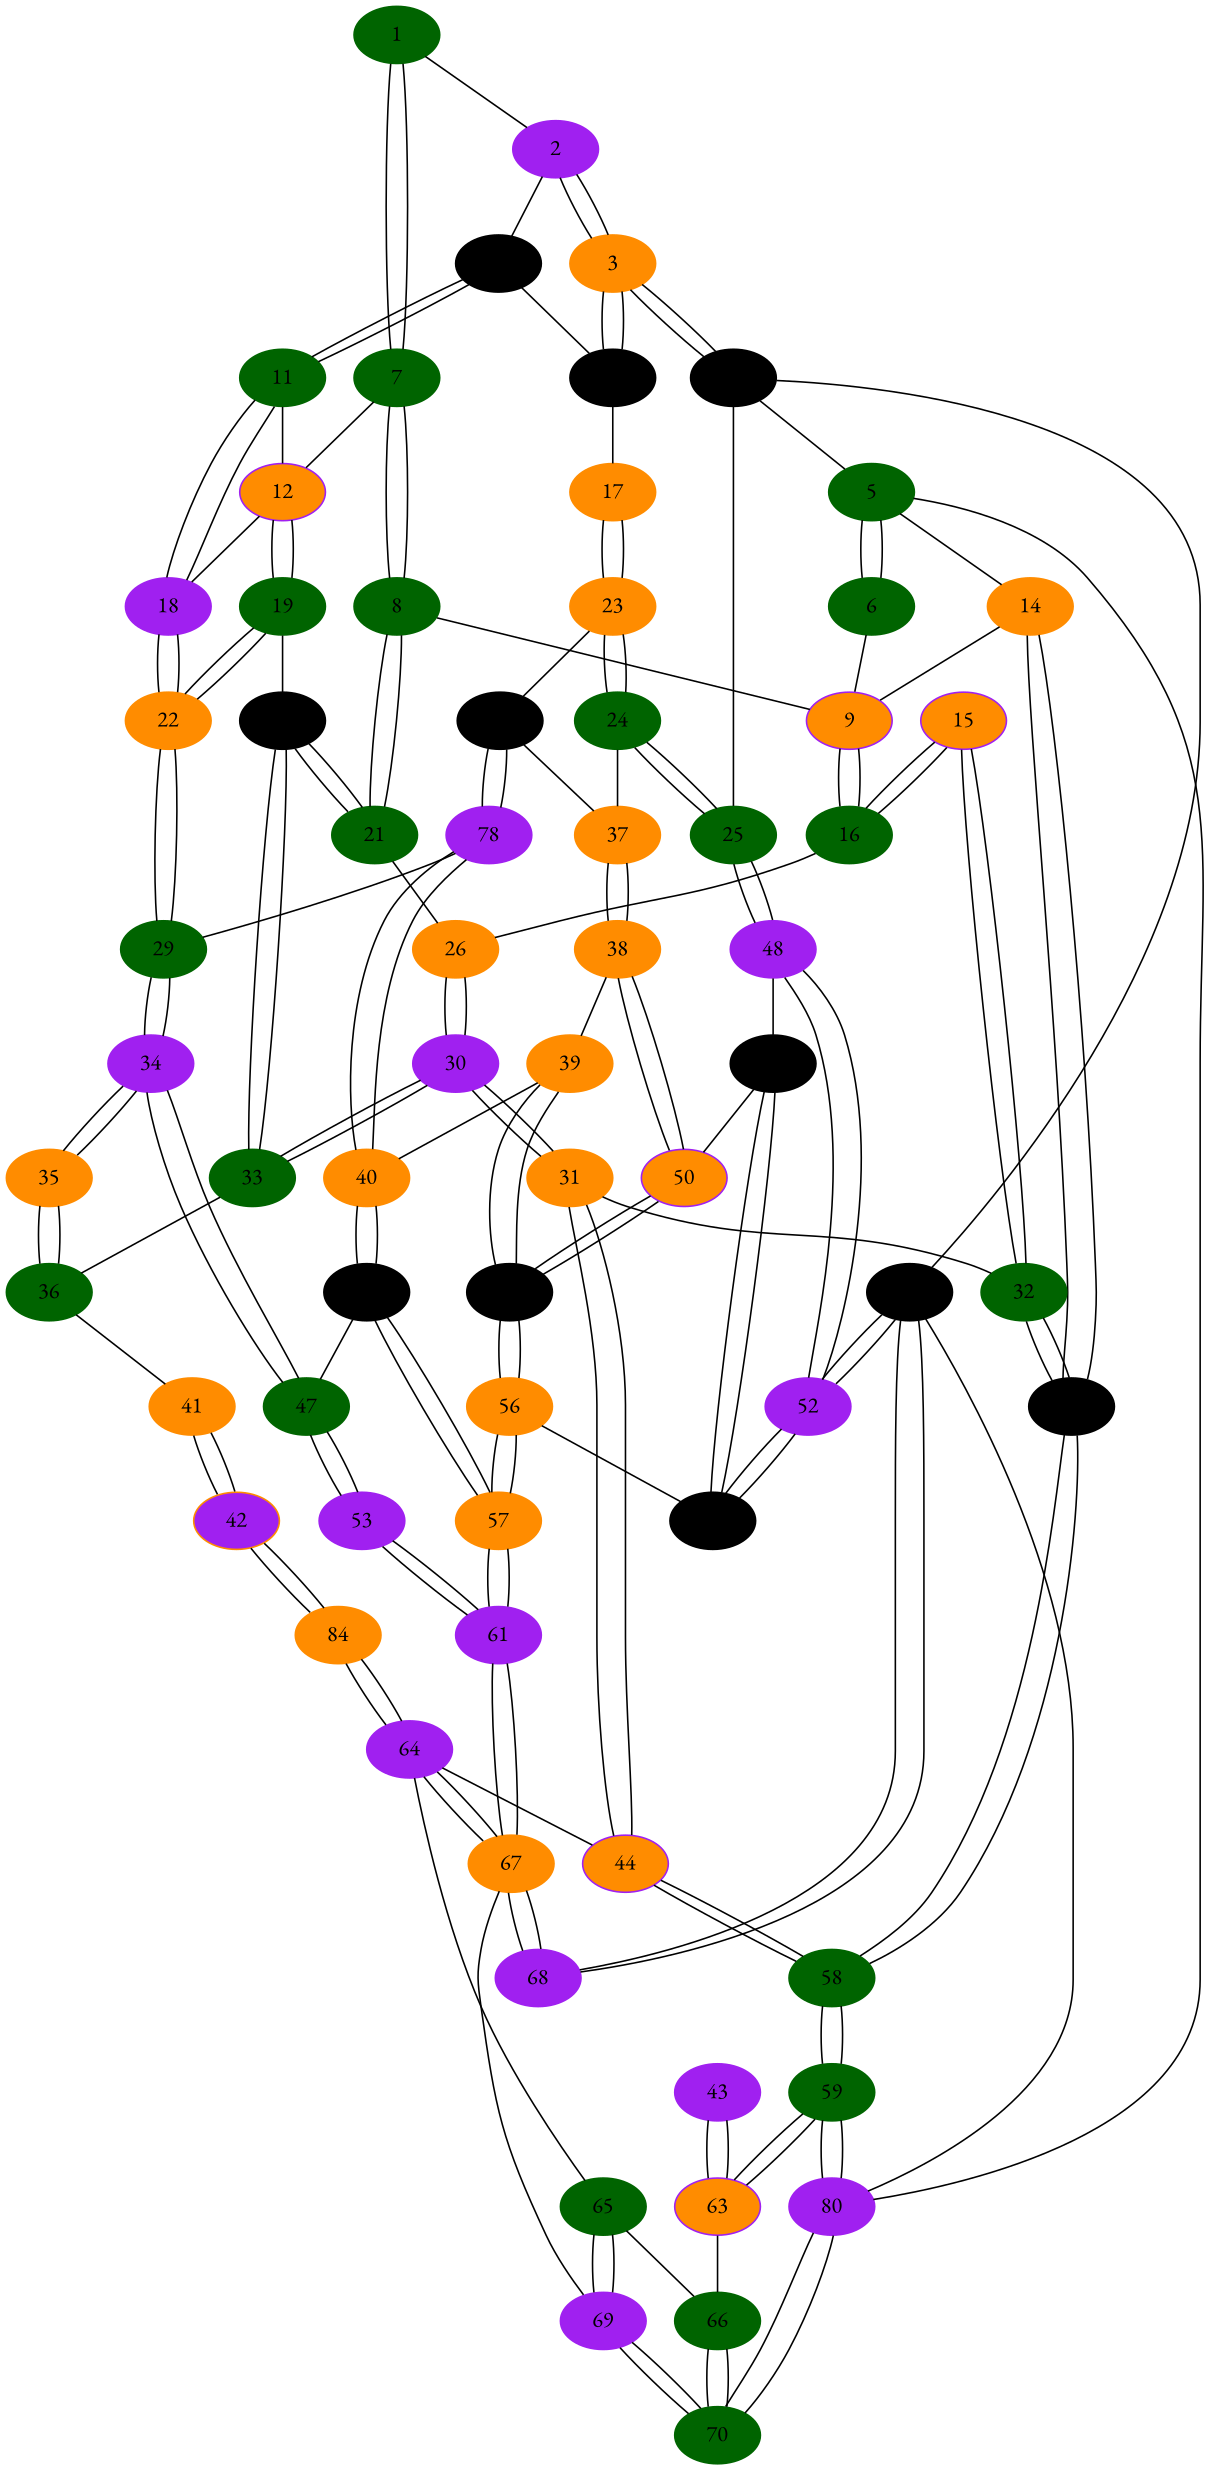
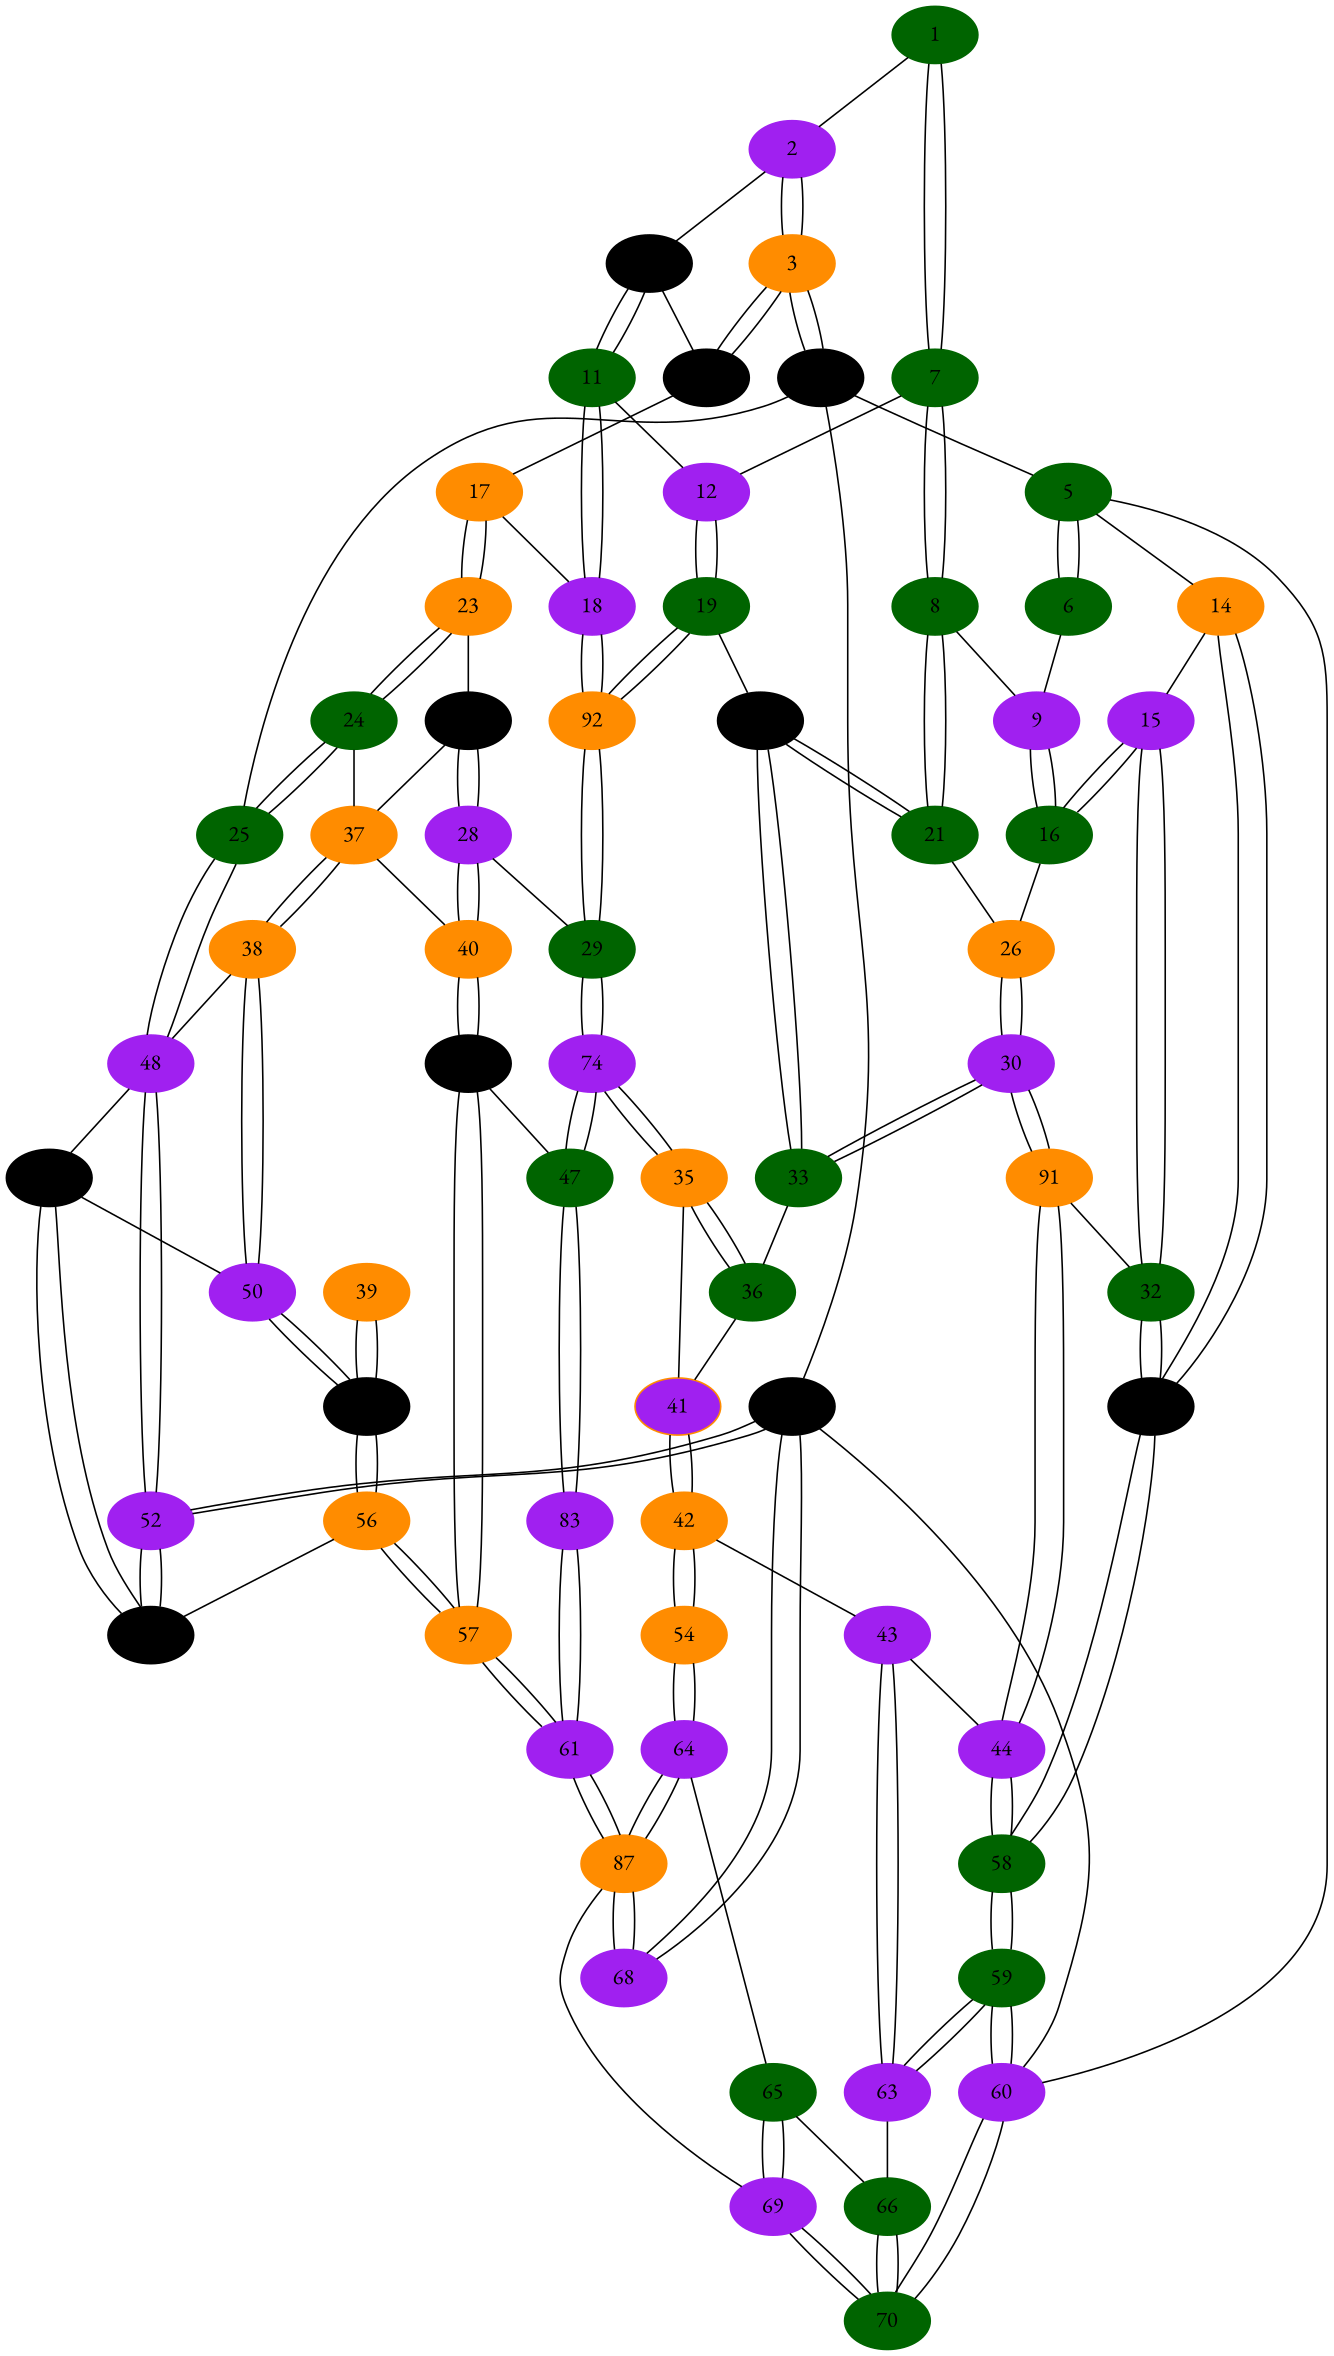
(283, 492) -> (706, 492)
(226, 549) -> (536, 549)
(940, 664) -> (1186, 664)
(168, 721) -> (592, 721)
(849, 721) -> (1037, 721)
(964, 721) -> (1151, 721)
(489, 835) -> (468, 835)
(594, 1007) -> (202, 1006)
(151, 1064) -> (592, 1064)
(468, 1121) -> (411, 892)
(570, 1178) -> (1049, 1178)
(684, 1178) -> (252, 1292)
none -> (681, 1292)
(192, 1407) -> (678, 1407)
(237, 1521) -> (684, 1521)
(362, 1521) -> (570, 1521)
none -> (786, 1578)
(338, 1635) -> (684, 1635)
(529, 1812) -> (944, 1692)
(511, 1864) -> (624, 1864)
(625, 1864) -> (1002, 1749)
(718, 2207) -> (887, 2092)
(832, 2207) -> (1002, 2092)
